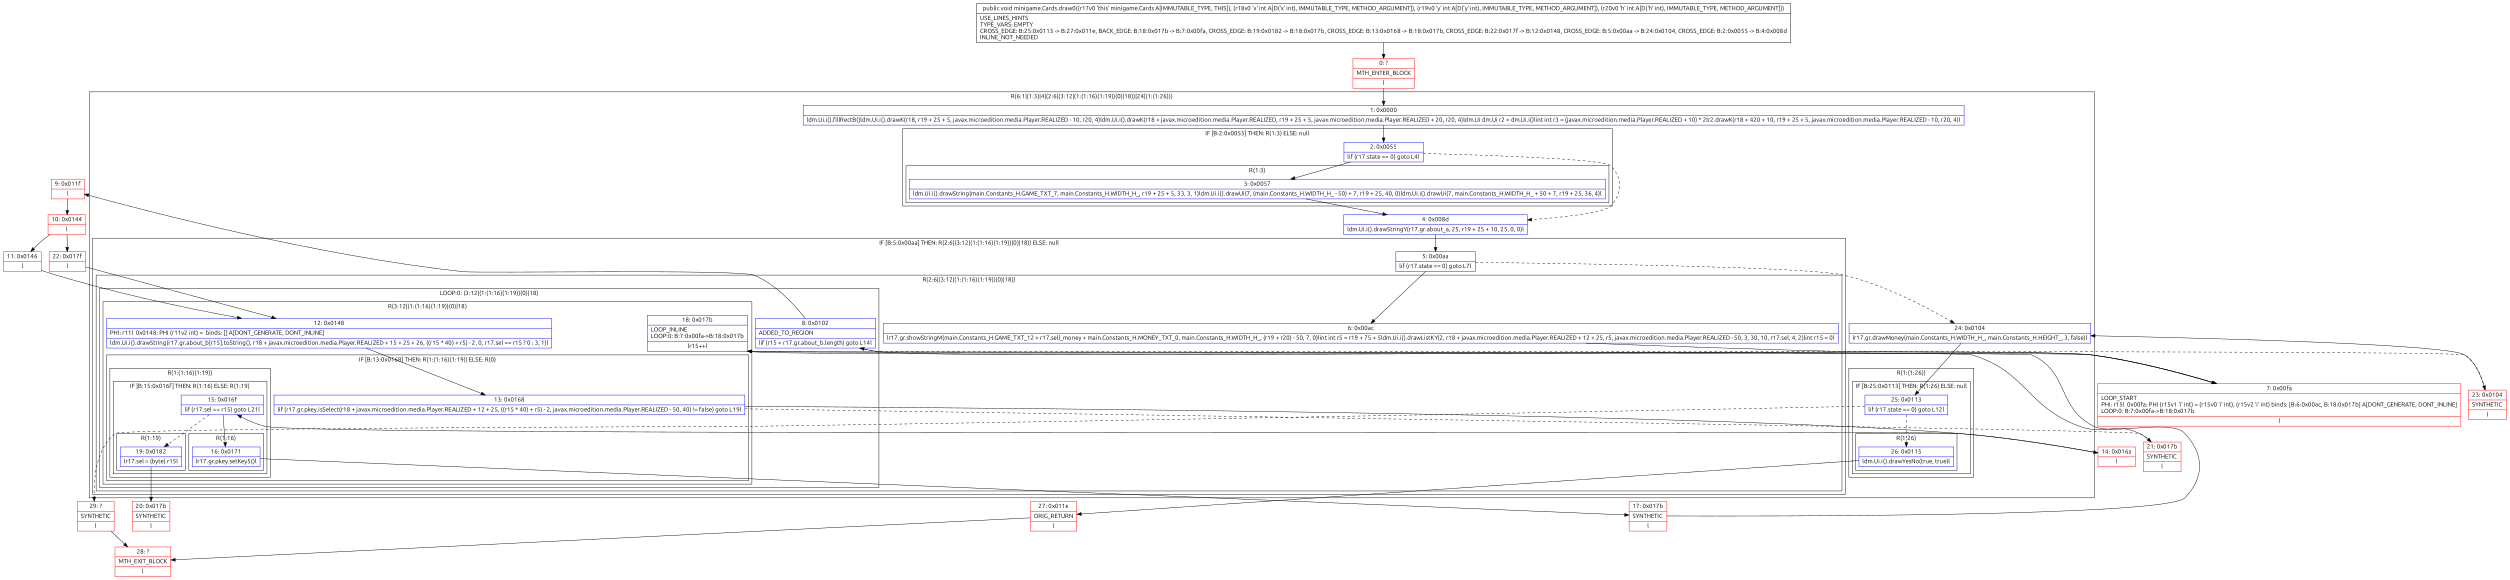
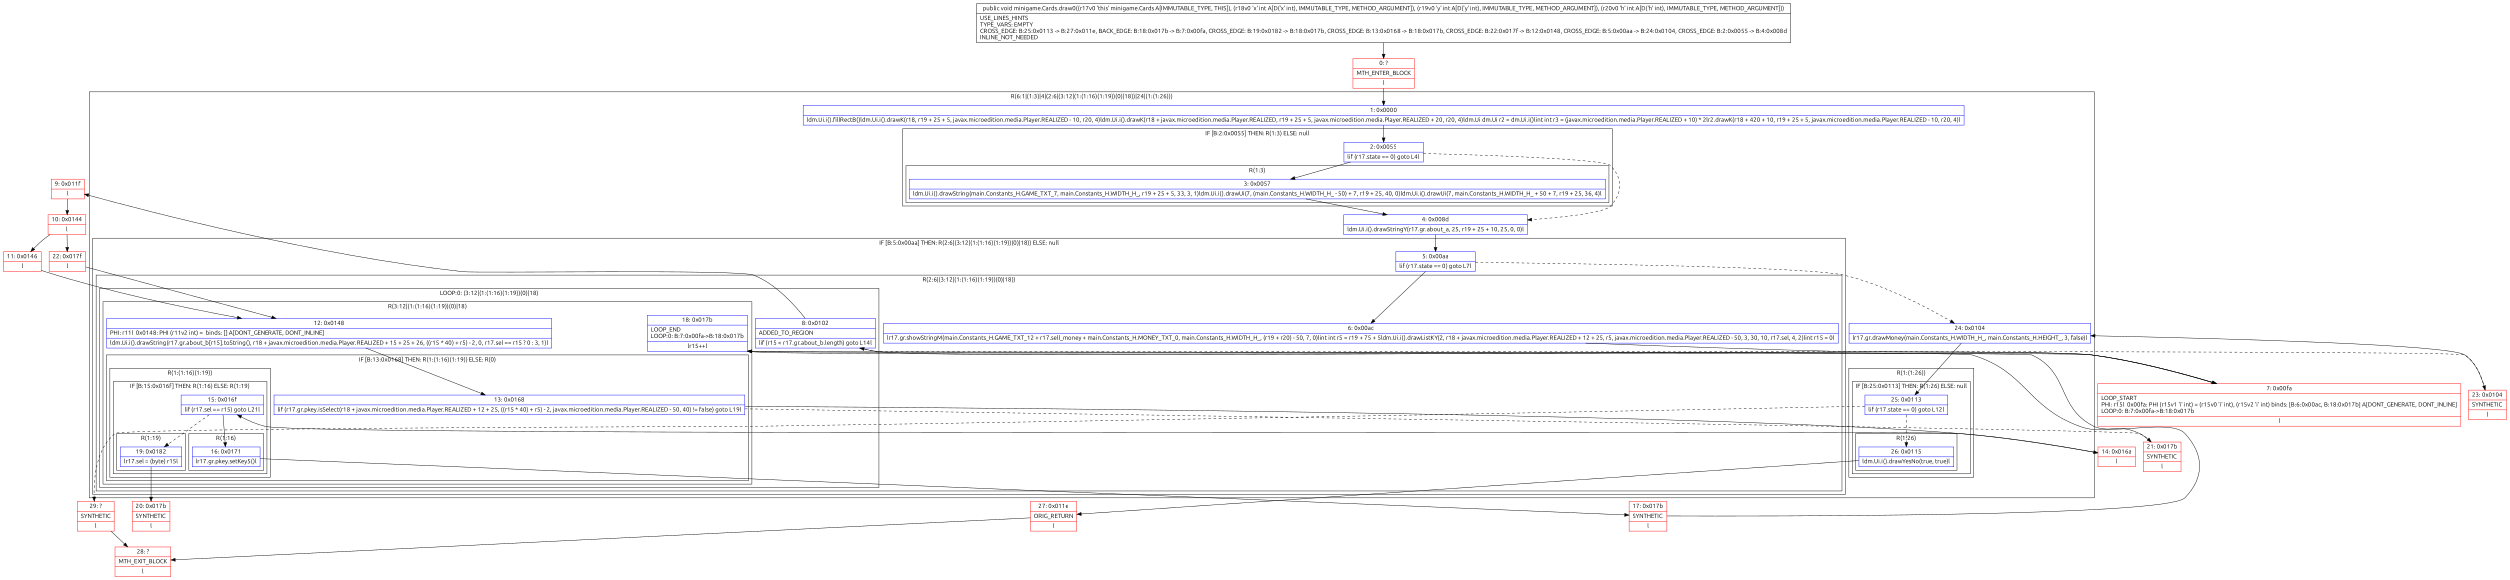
(669, 330) -> (666, 330)
